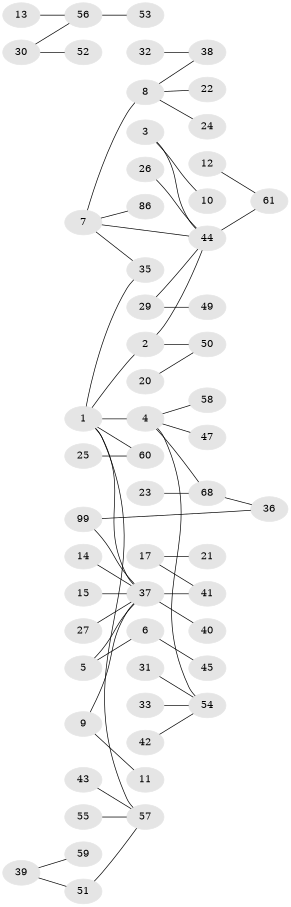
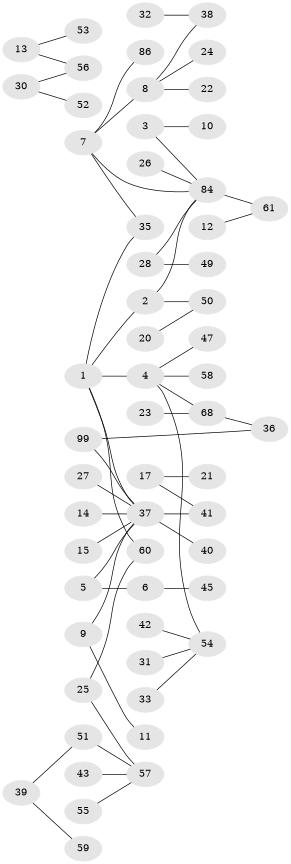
(114, 15) -> (52, 40)
(207, 238) -> (207, 190)
(145, 307) -> (145, 265)
(114, 618) -> (112, 734)
